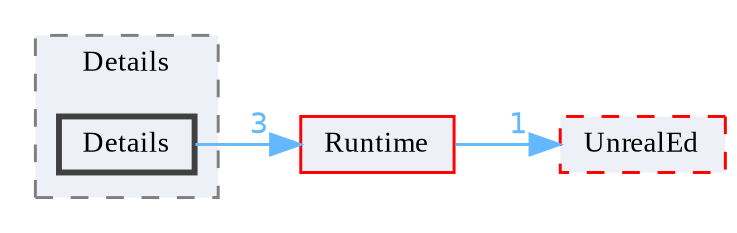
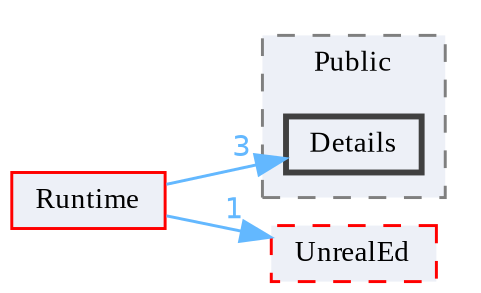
(127, 63) -> (354, 63)
(236, 144) -> (211, 175)
